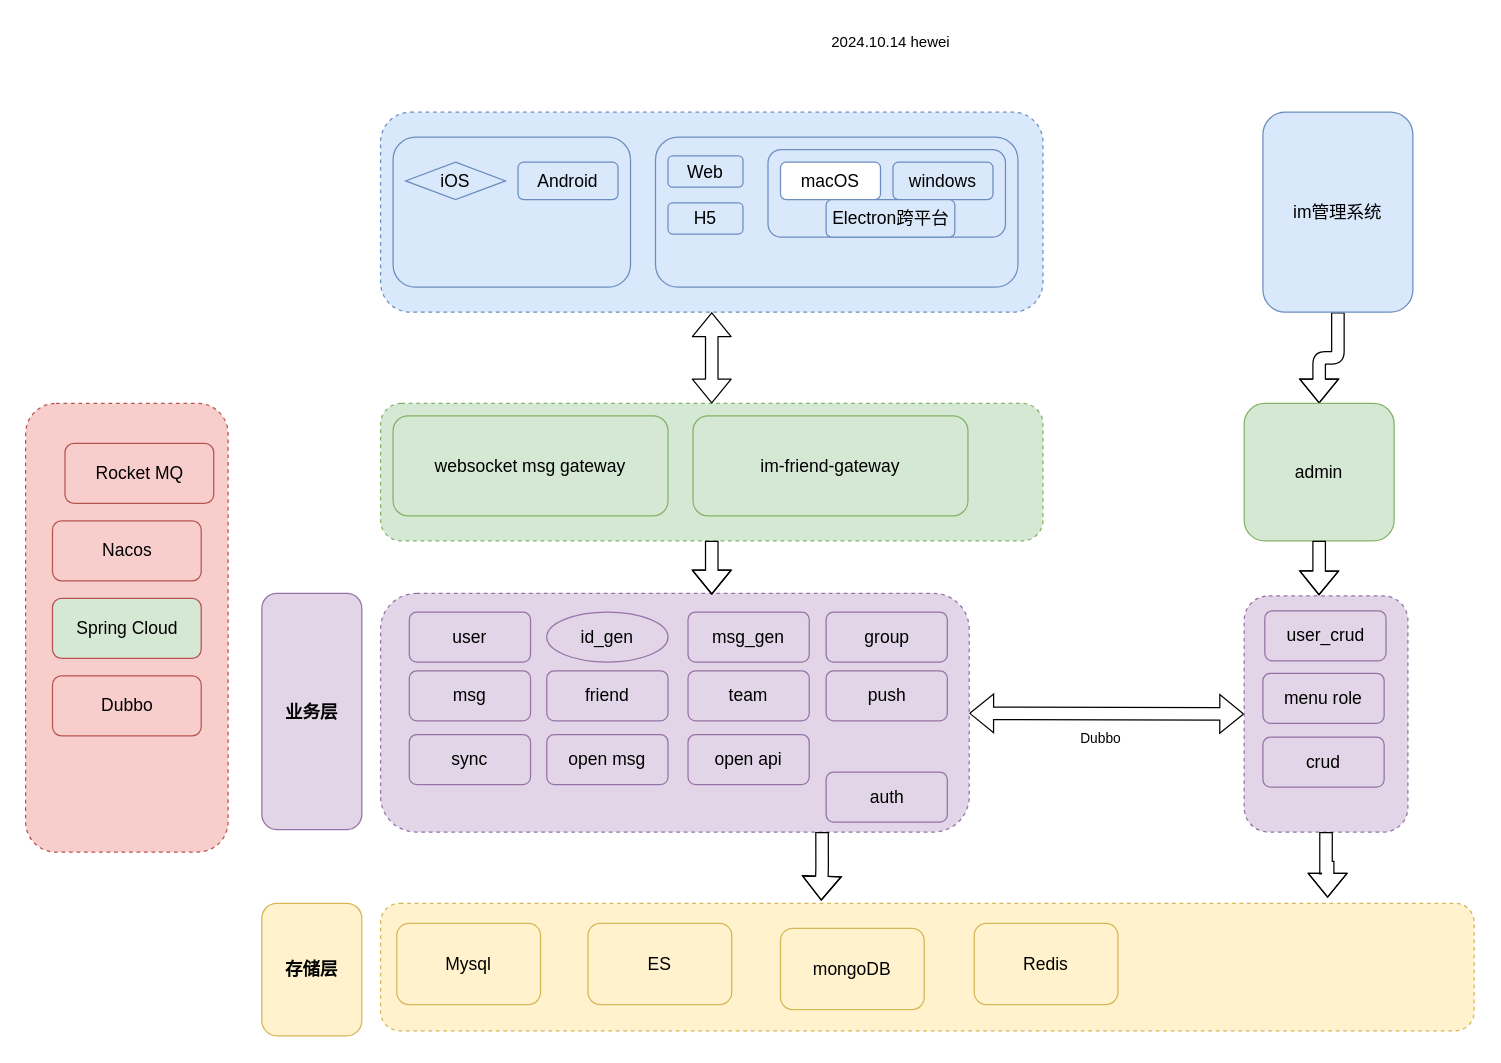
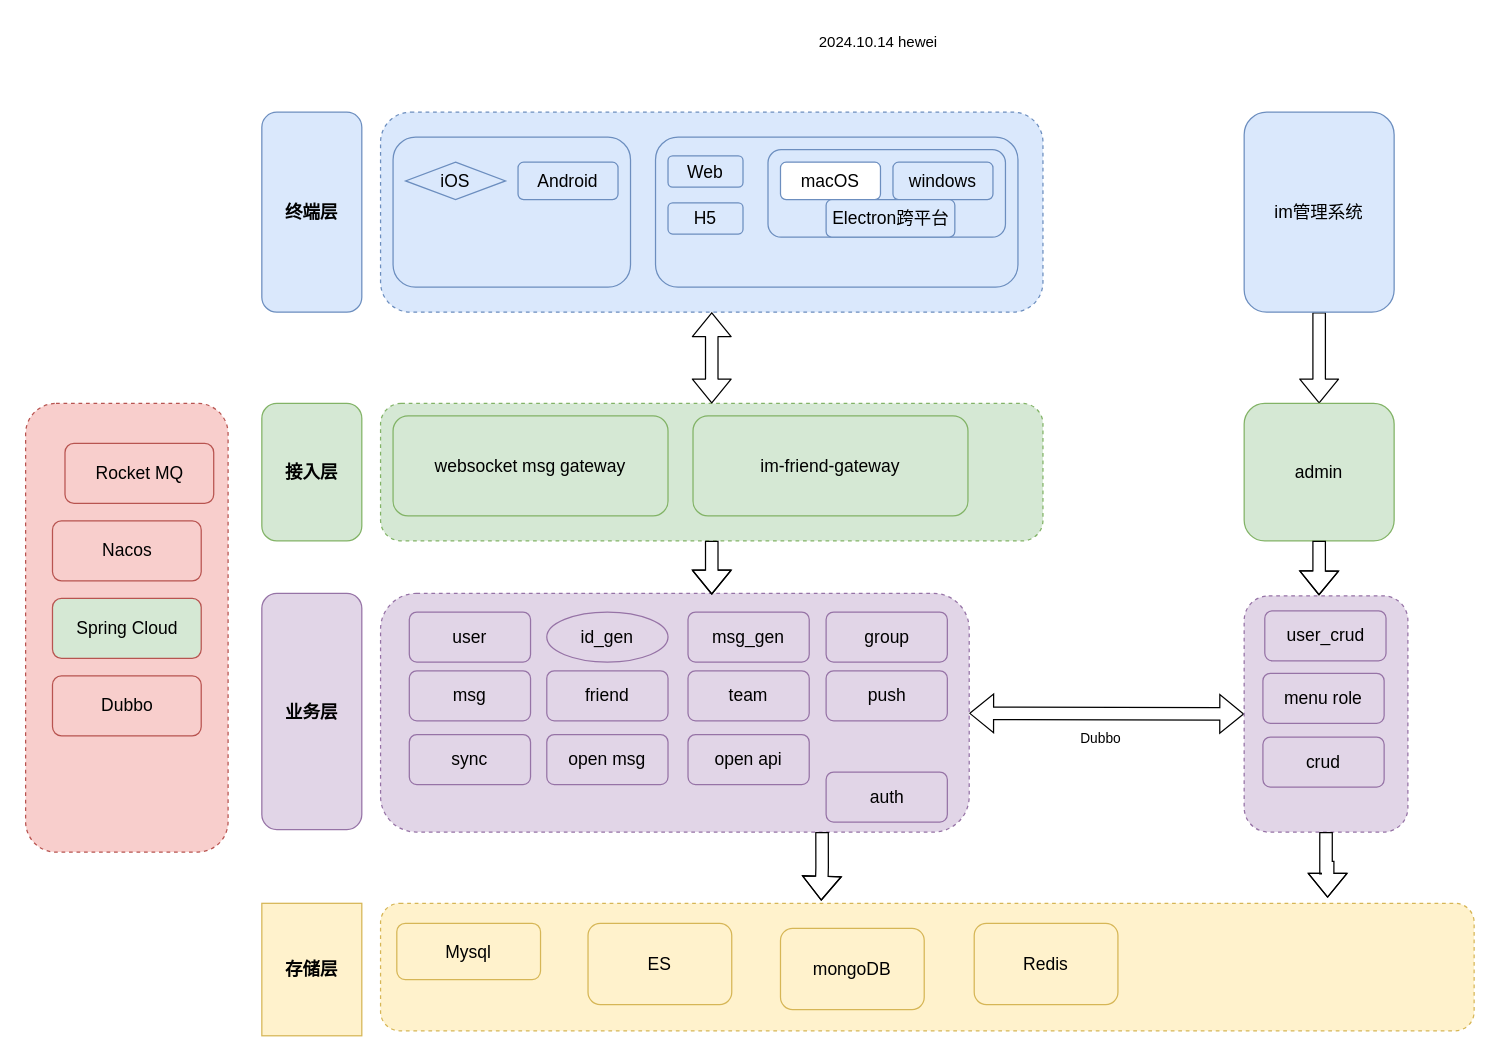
(891, 42) -> (878, 42)
none -> (312, 212)
(1338, 212) -> (1319, 212)
none -> (312, 472)
(469, 964) -> (469, 951)
(312, 969) -> (312, 969)
